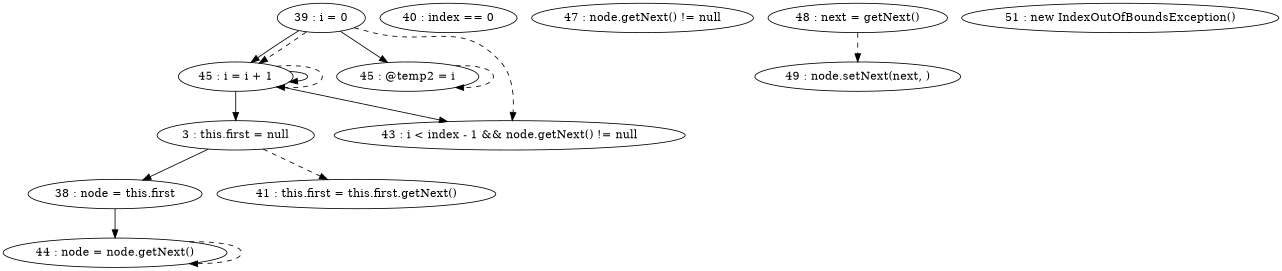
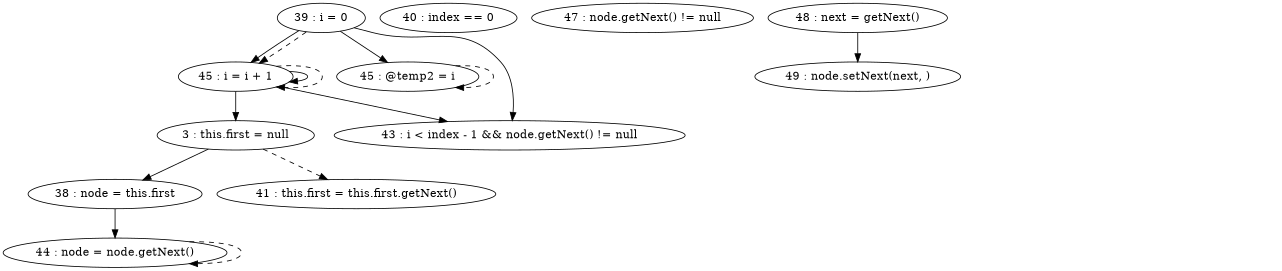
(1120, 18) -> none
(457, 37) -> (457, 37)
(858, 43) -> (858, 43)
